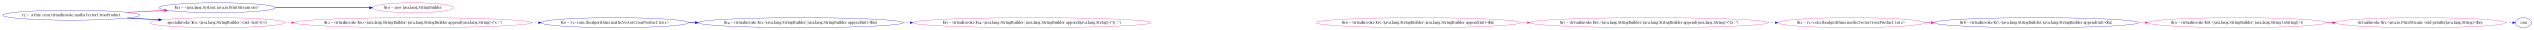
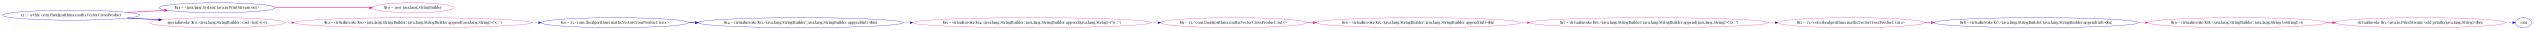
(322, 8) -> (322, 8)
(71, 15) -> (71, 15)
none -> (1234, 23)
